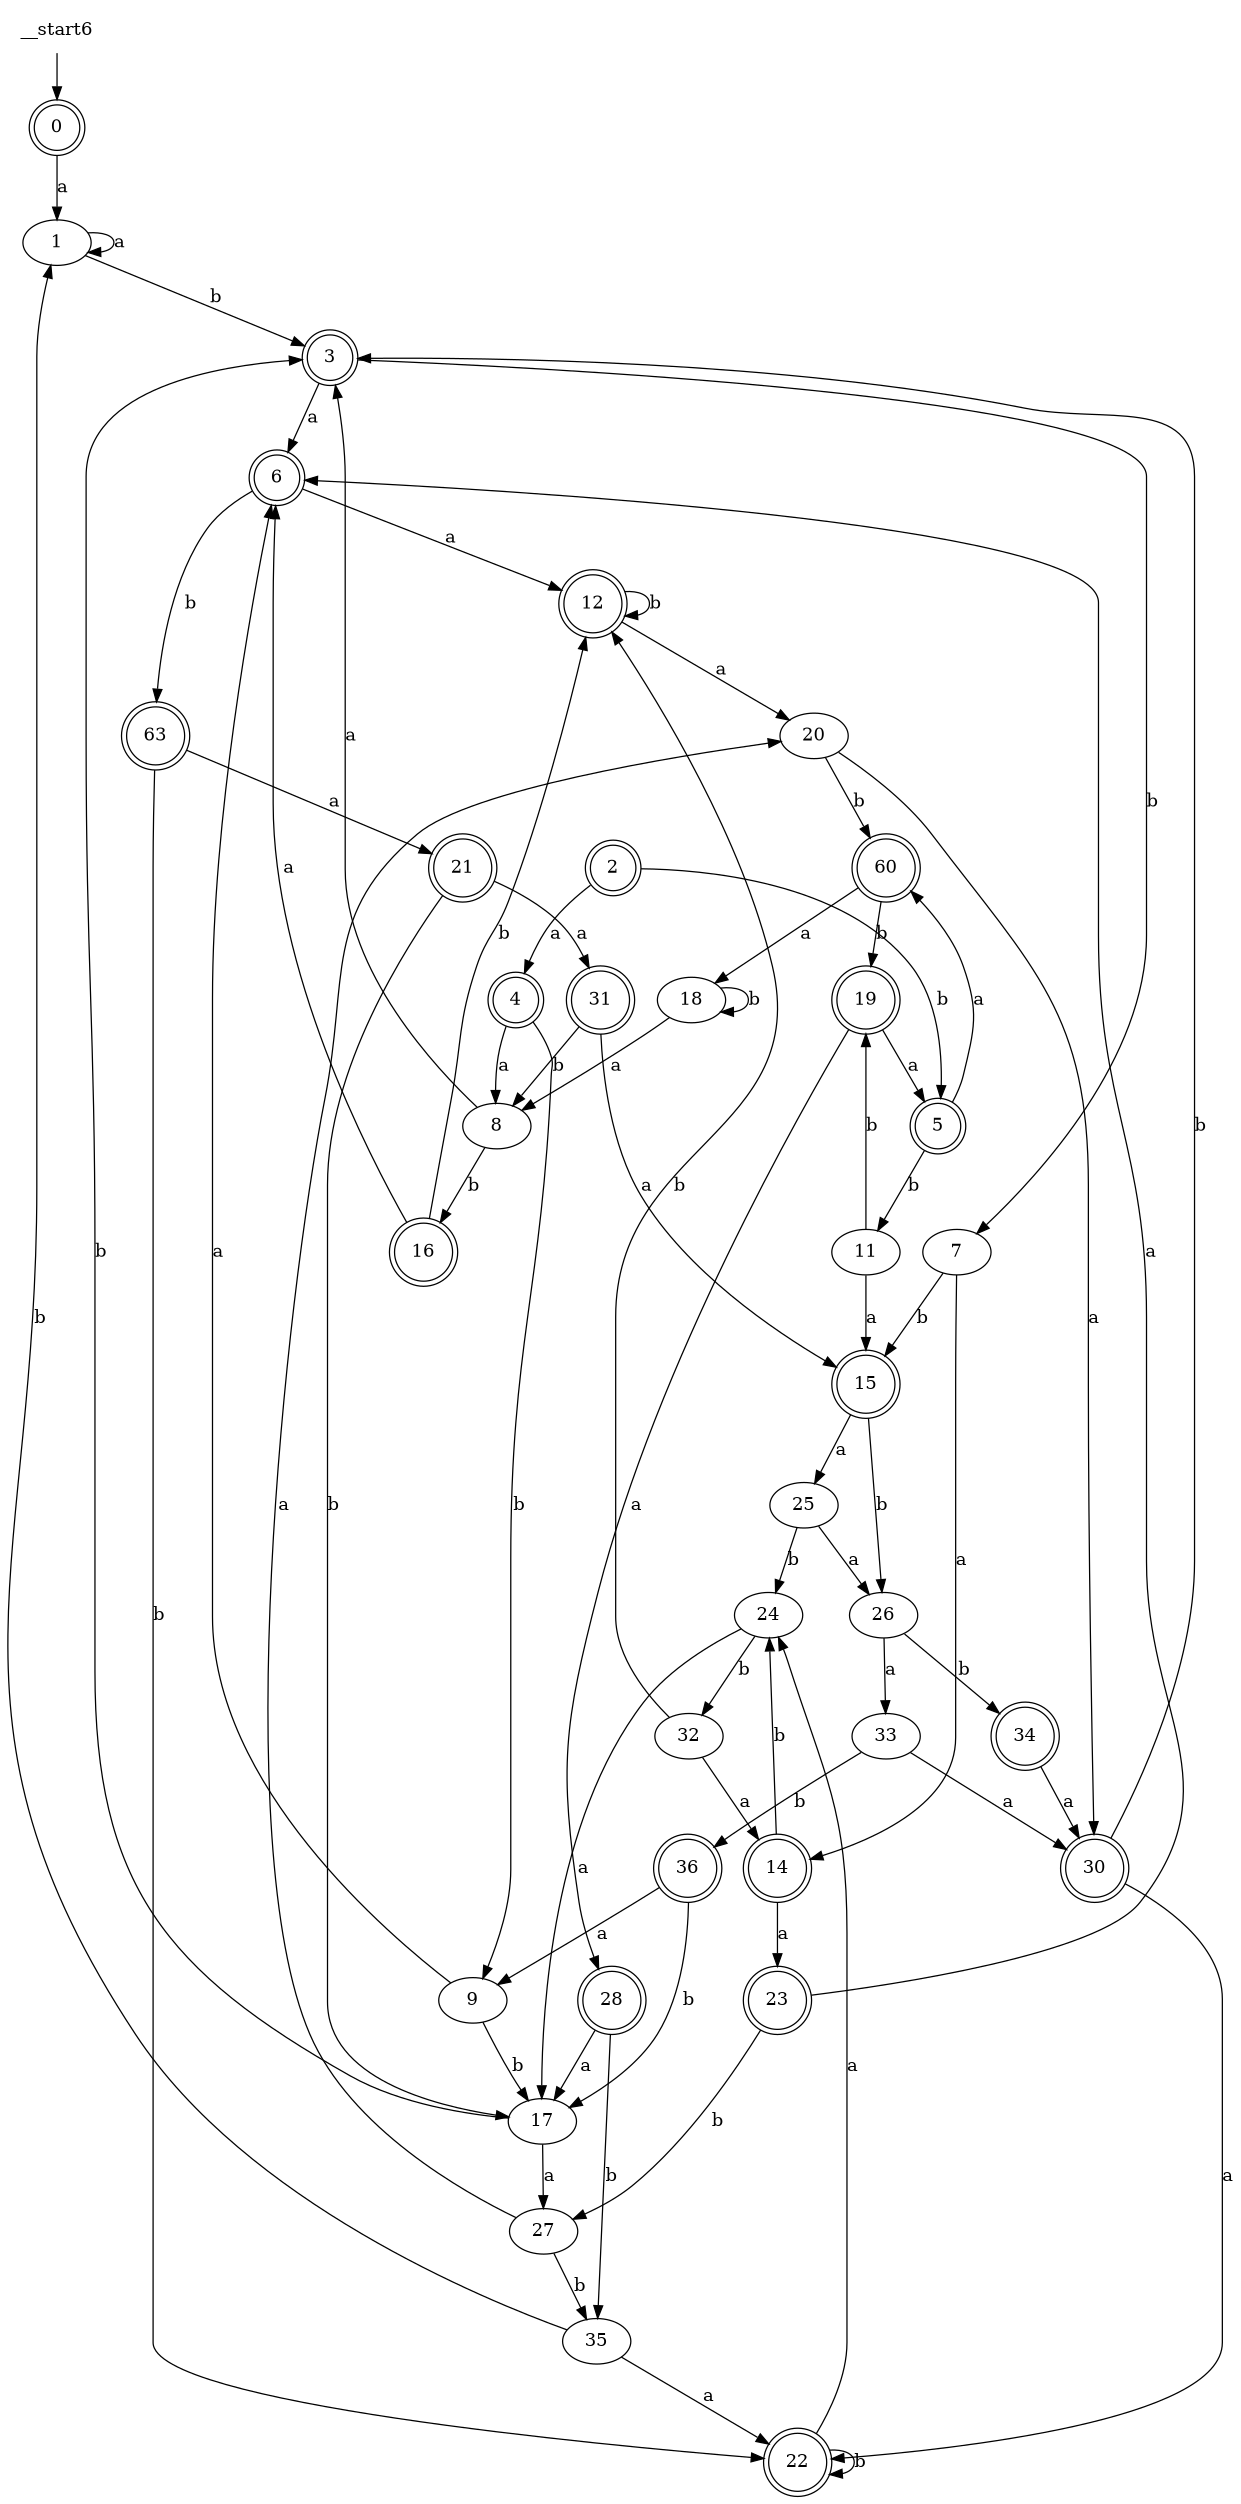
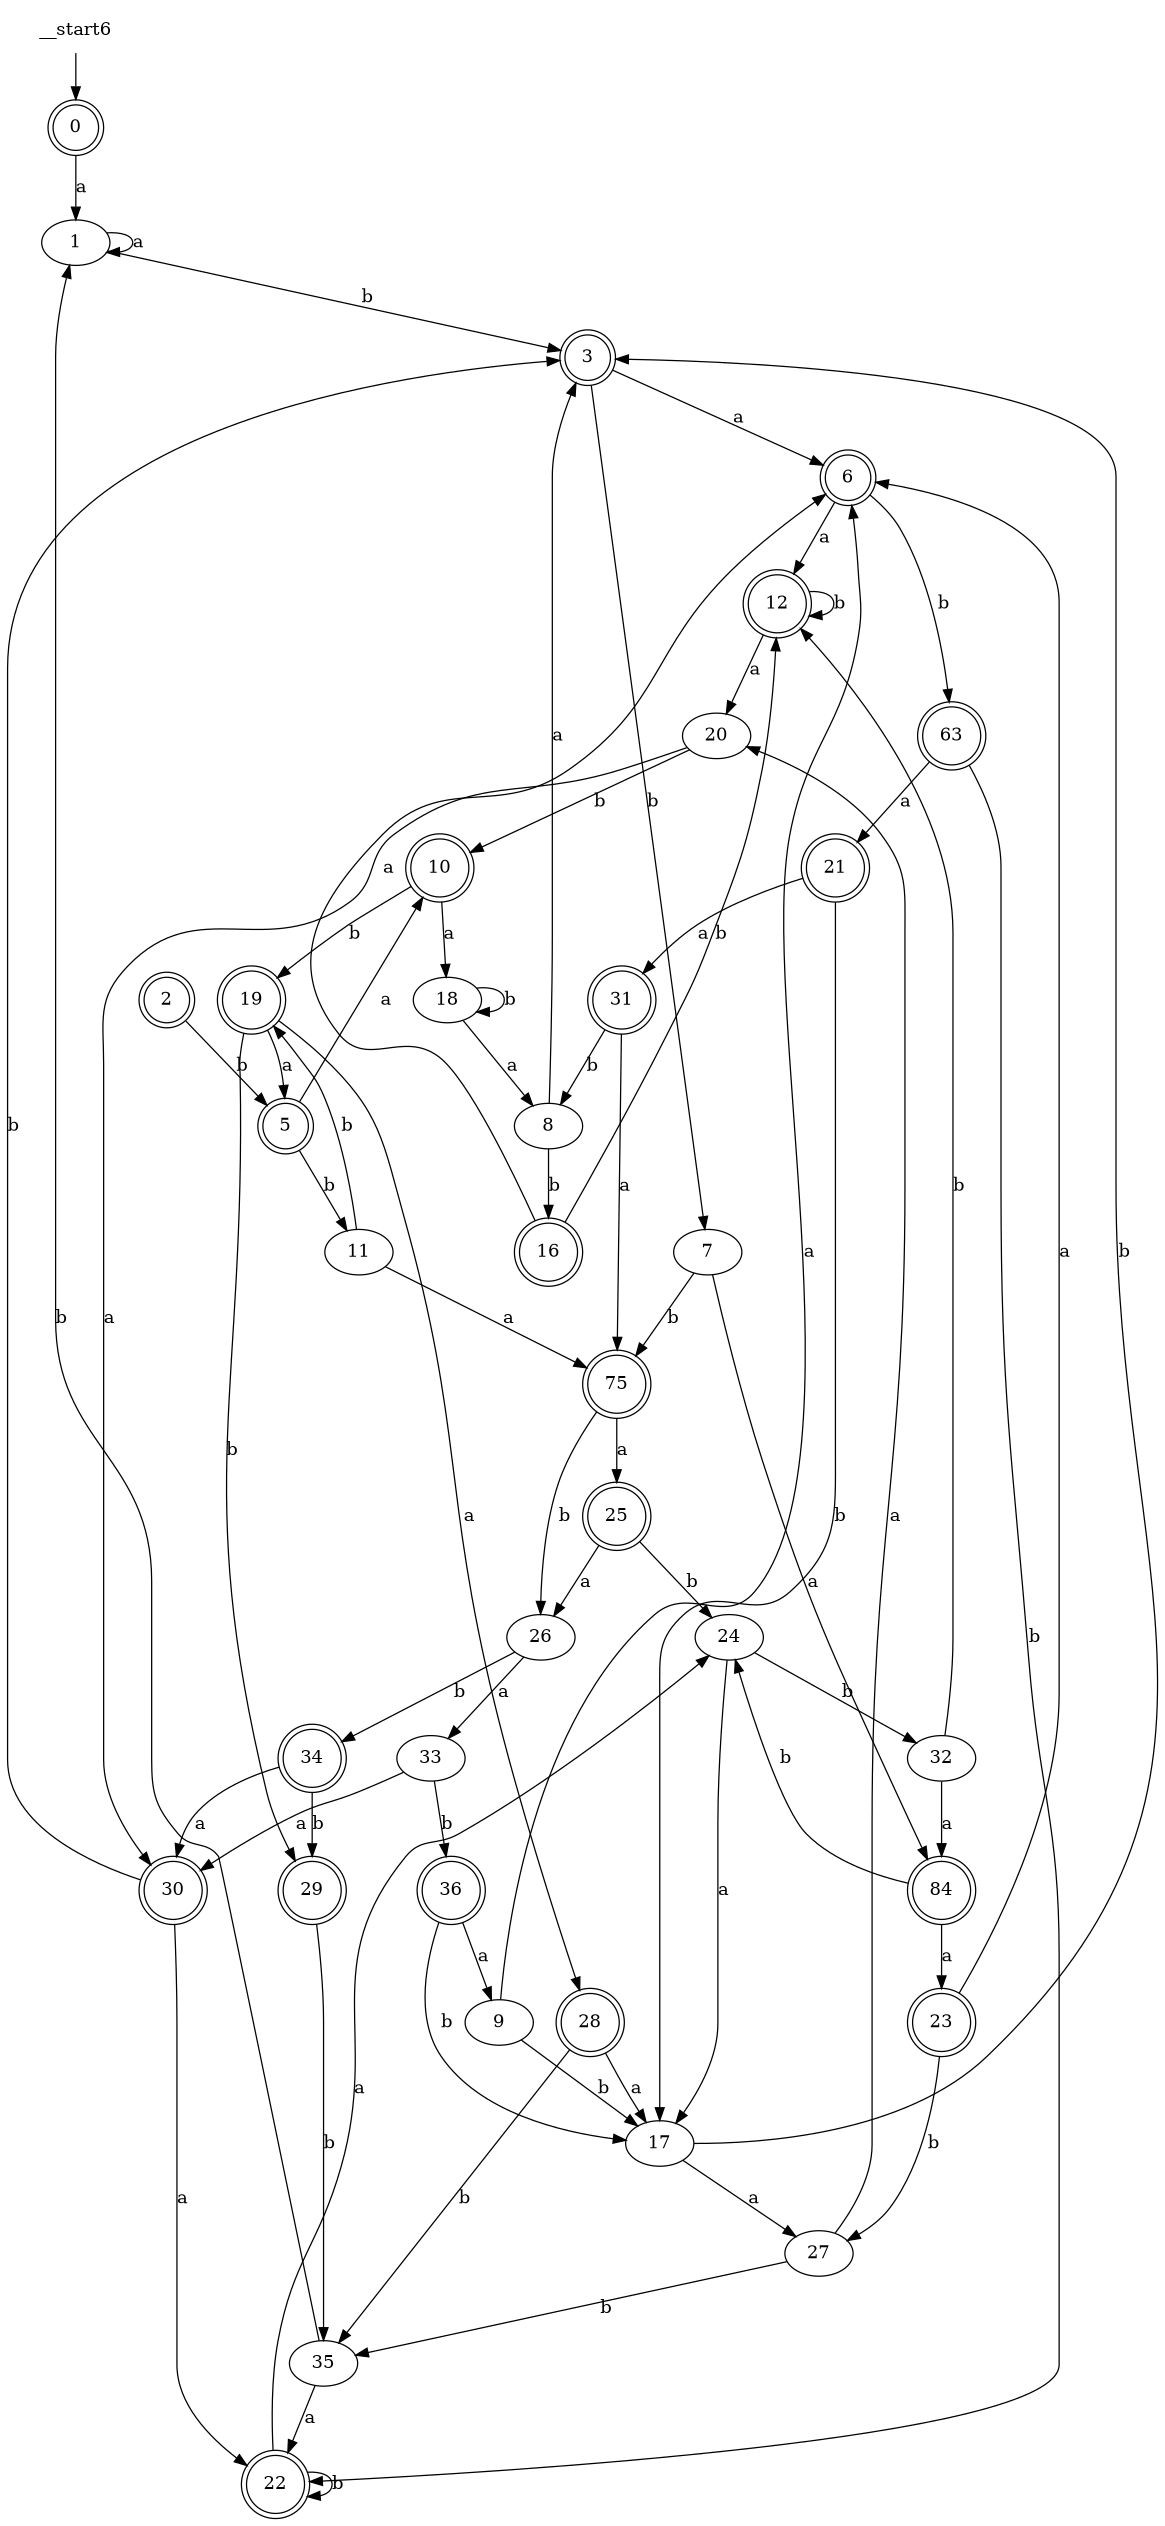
(886, 868) -> (440, 868)
(516, 1000) -> none
(866, 1384) -> (617, 1384)
(804, 1505) -> (617, 1516)
(777, 1868) -> (942, 1890)
none -> (312, 1890)
